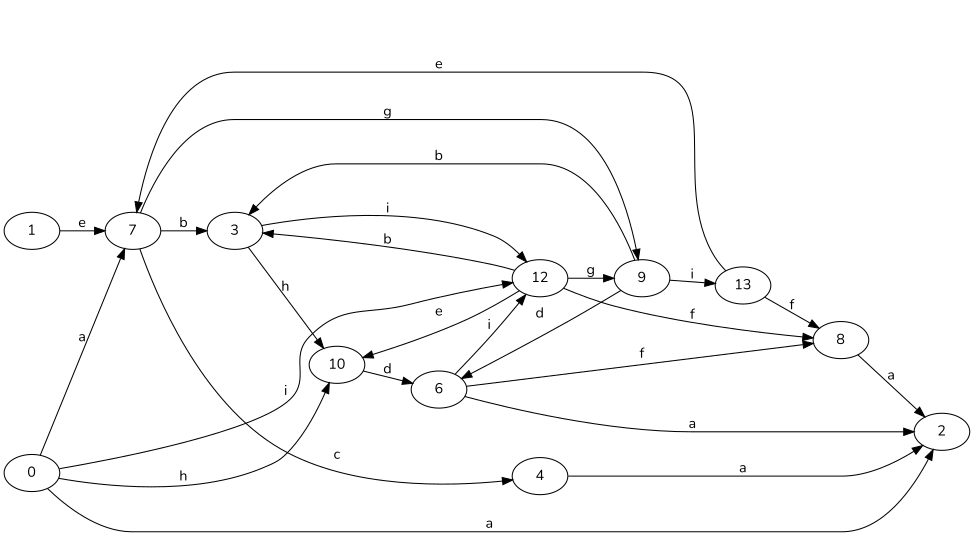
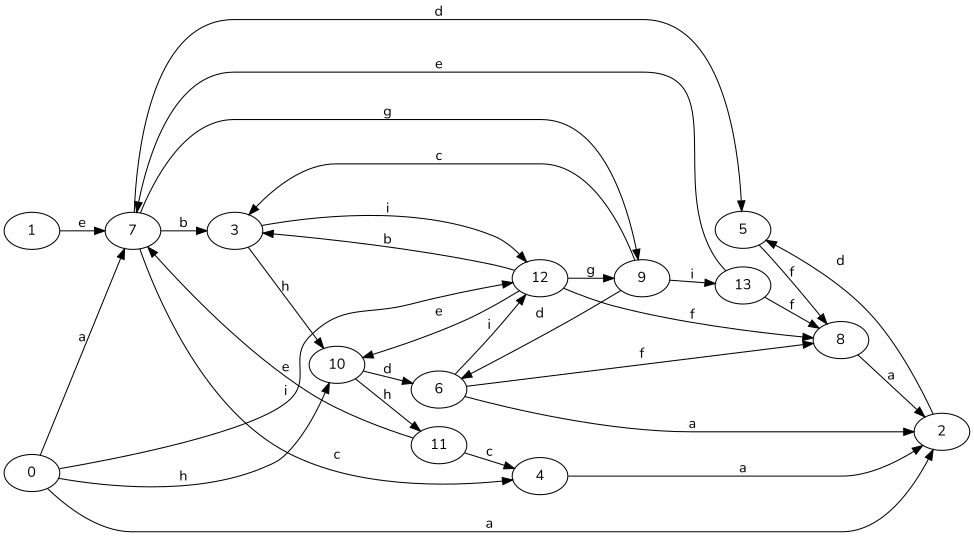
(439, 156) -> (439, 156)
none -> (743, 230)
none -> (439, 445)
